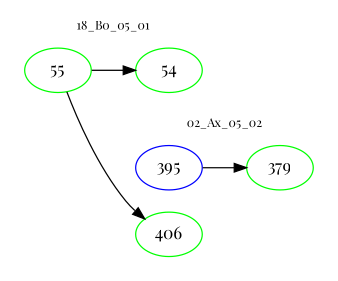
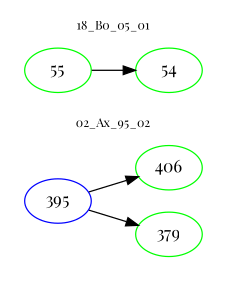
(224, 124) -> (113, 124)
(95, 154) -> (108, 186)
